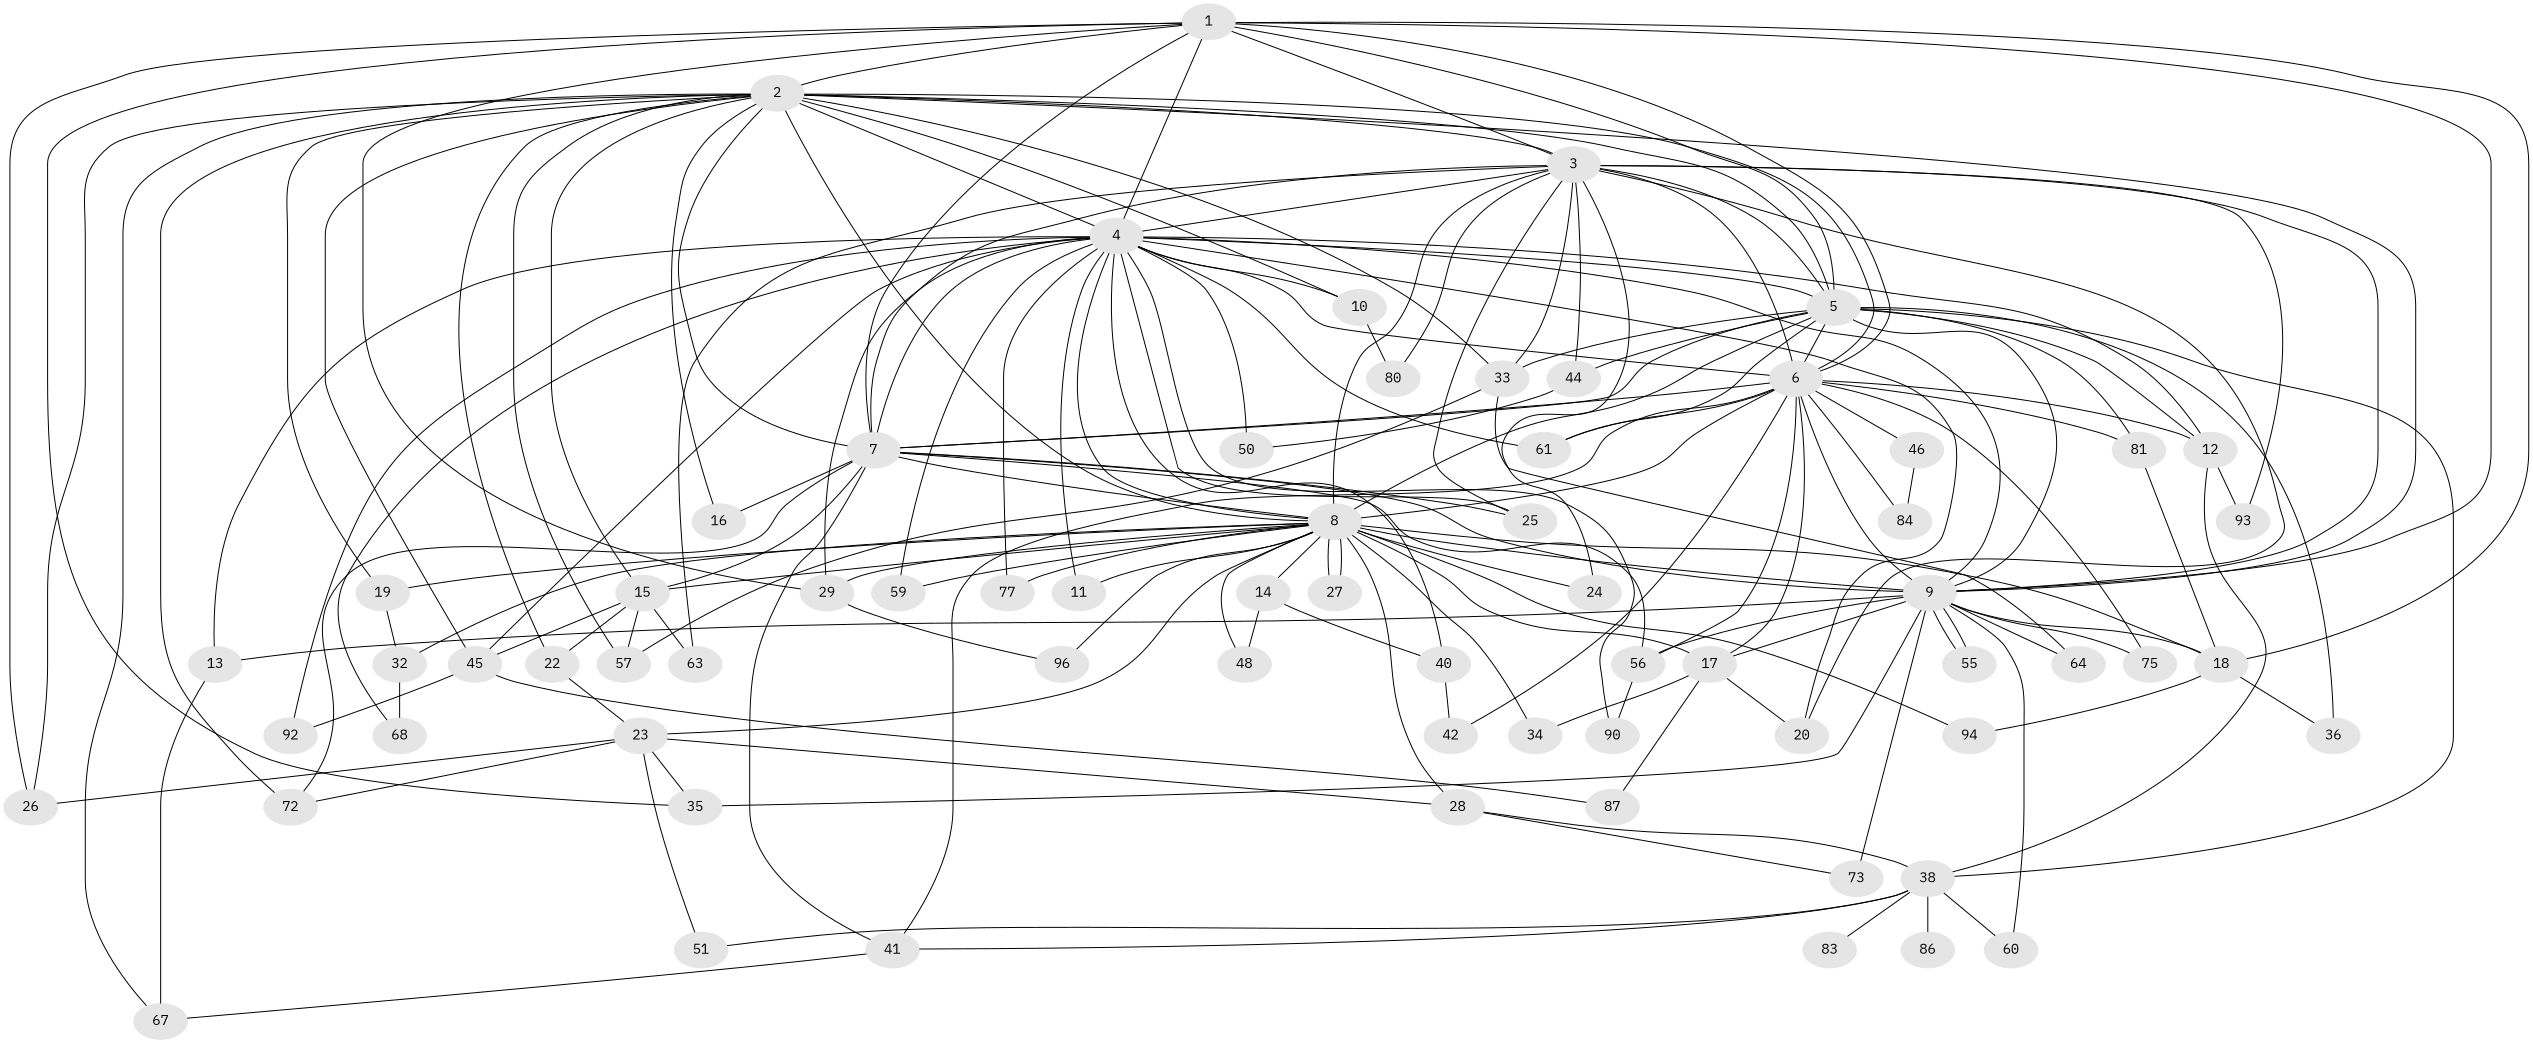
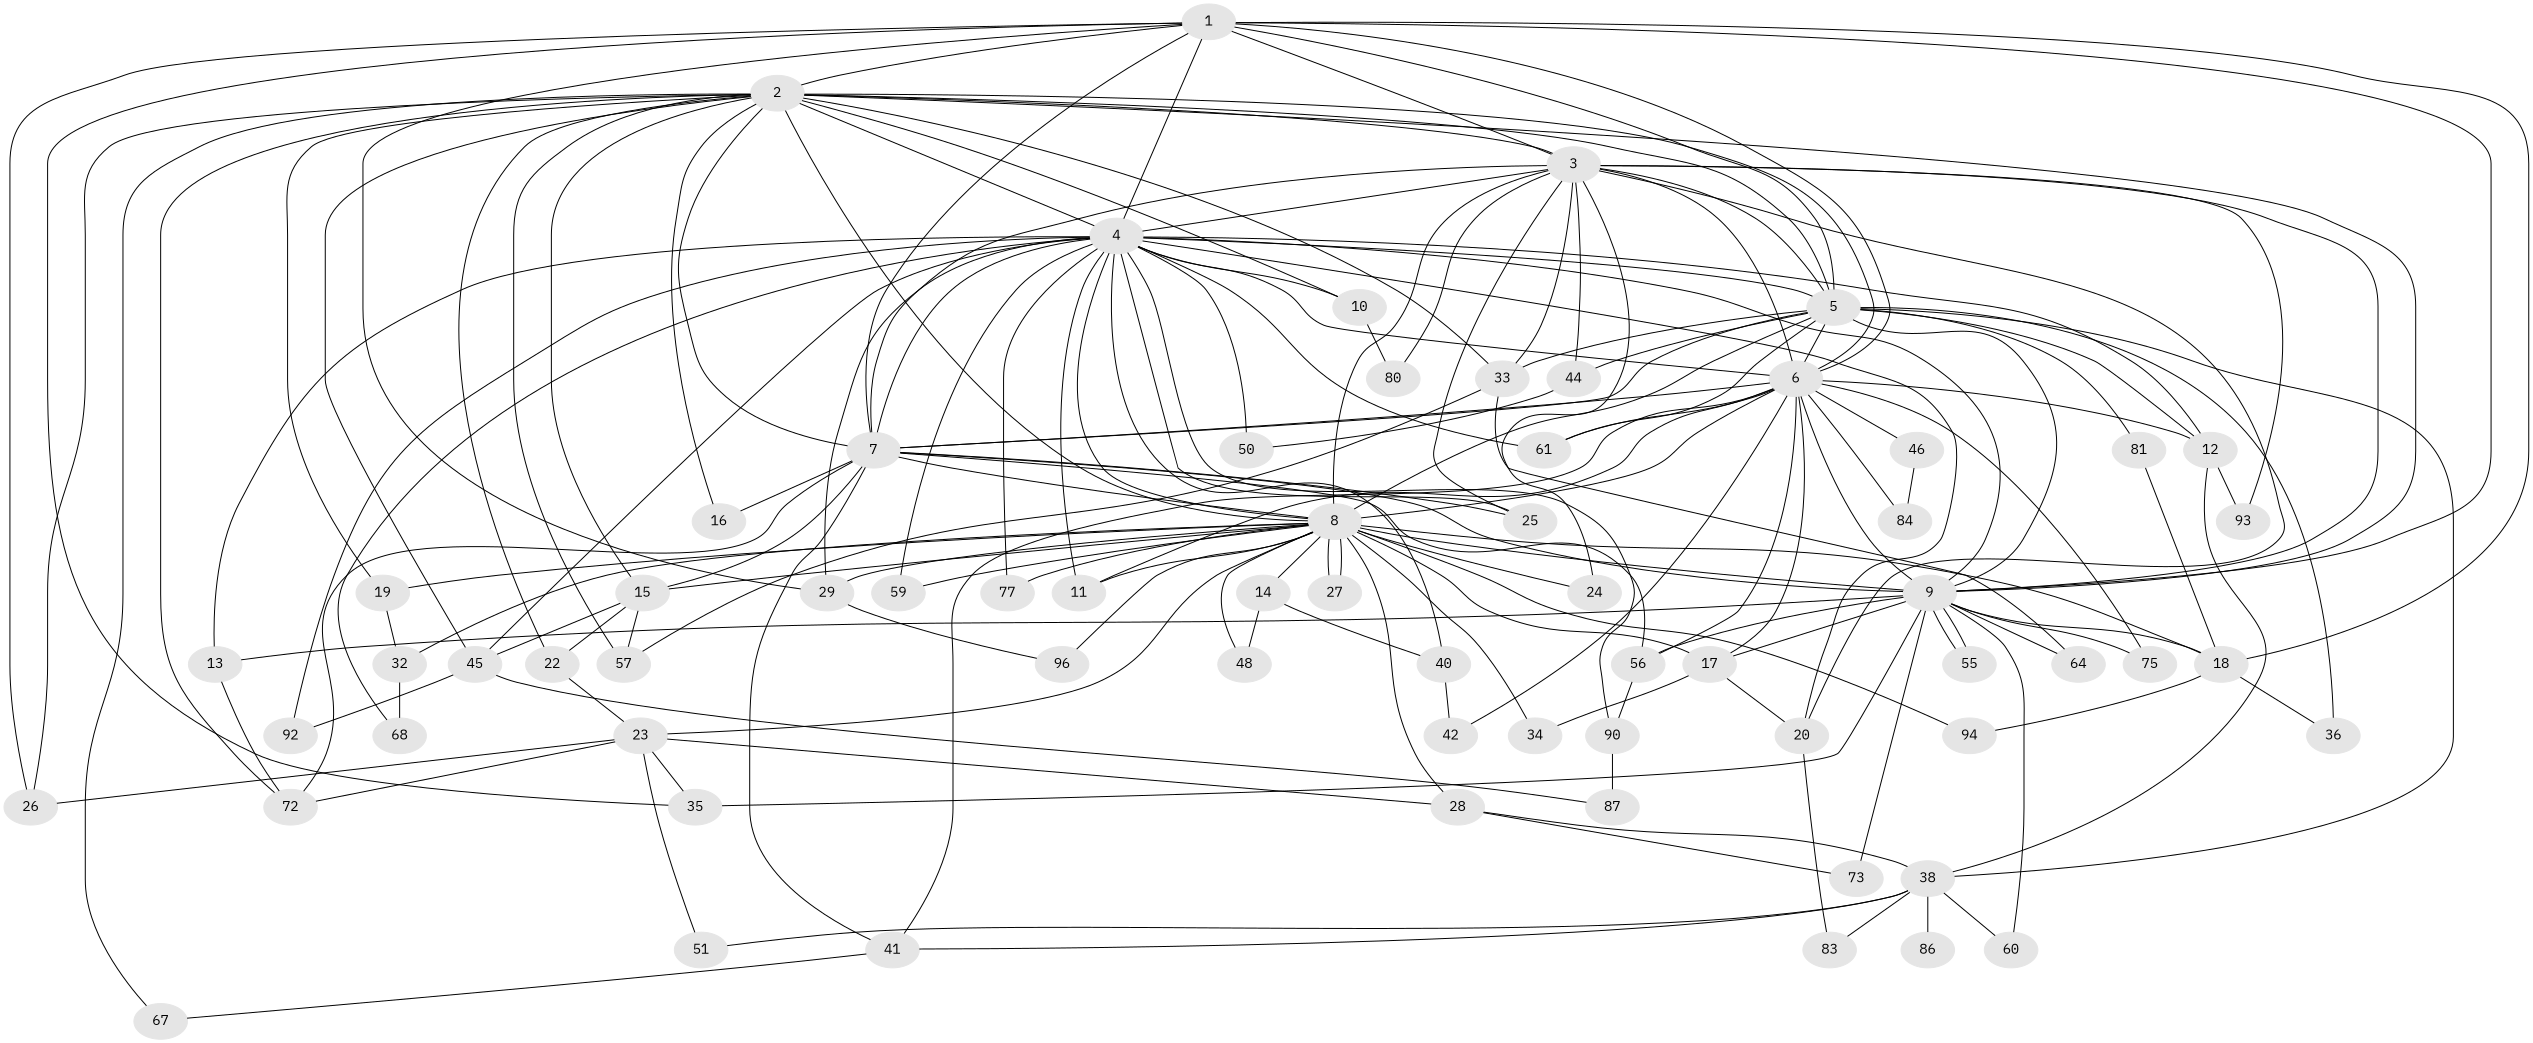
(1964, 402) -> (1583, 479)
(695, 664) -> none
(1661, 736) -> (1612, 771)
none -> (1813, 834)
(161, 838) -> (247, 738)
